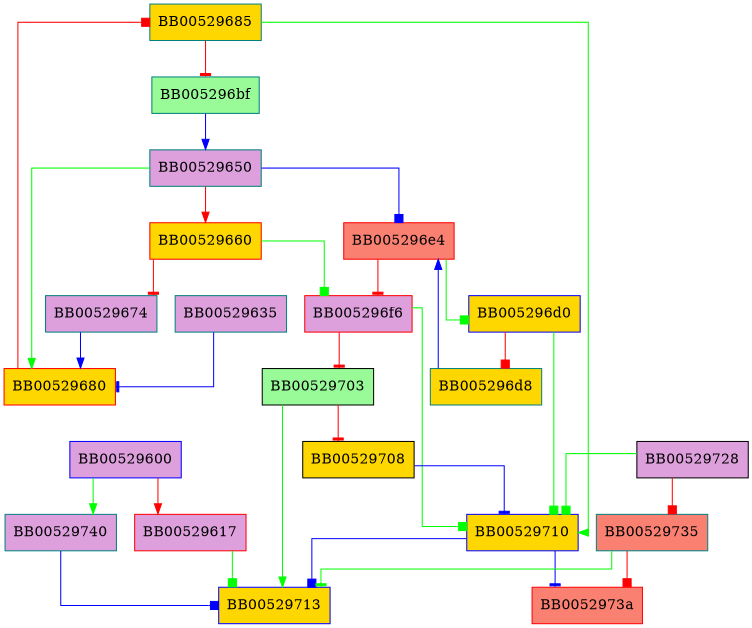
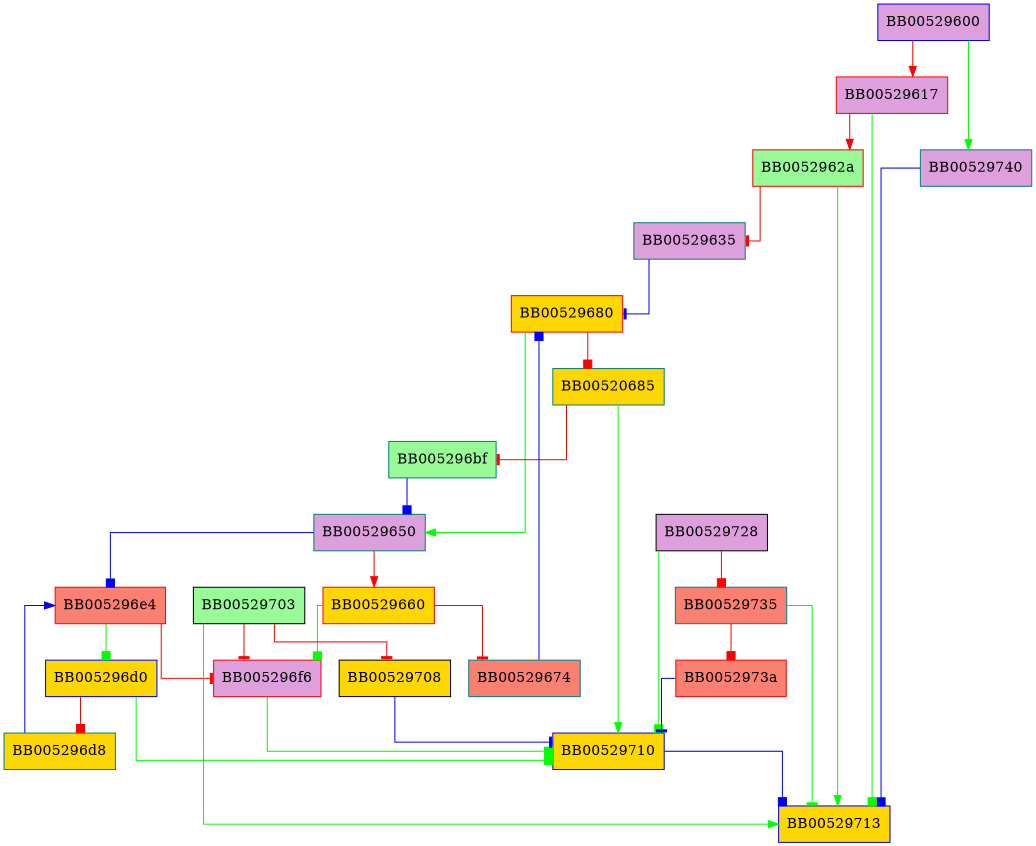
(206, 22) -> (609, 387)
(206, 126) -> (407, 491)
none -> (808, 168)
(32, 204) -> (525, 477)
(101, 314) -> (524, 678)
(80, 345) -> (539, 501)
(339, 348) -> (244, 639)
(555, 563) -> (661, 696)
